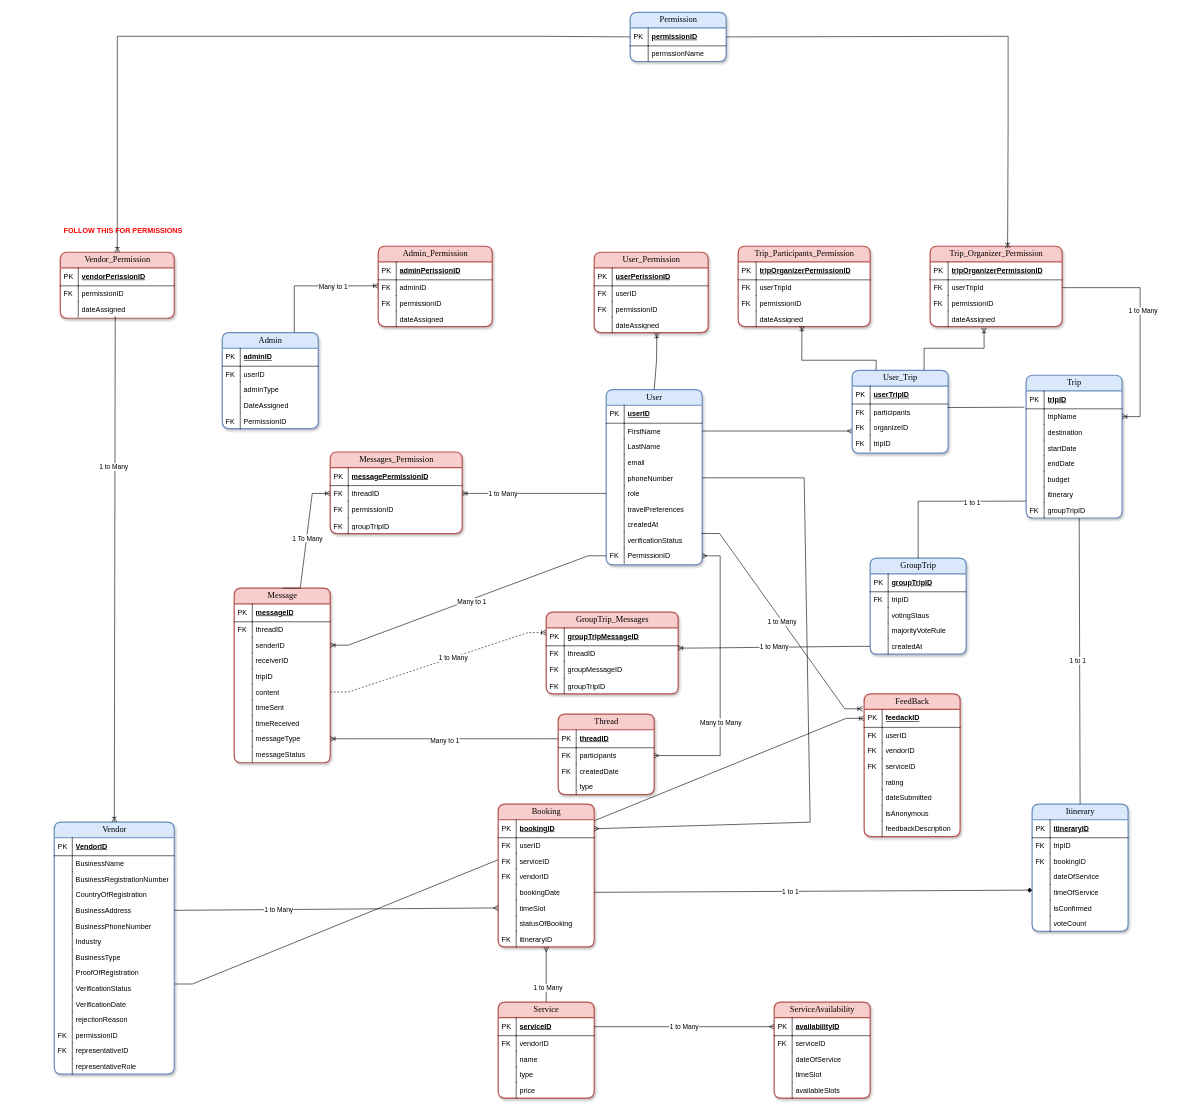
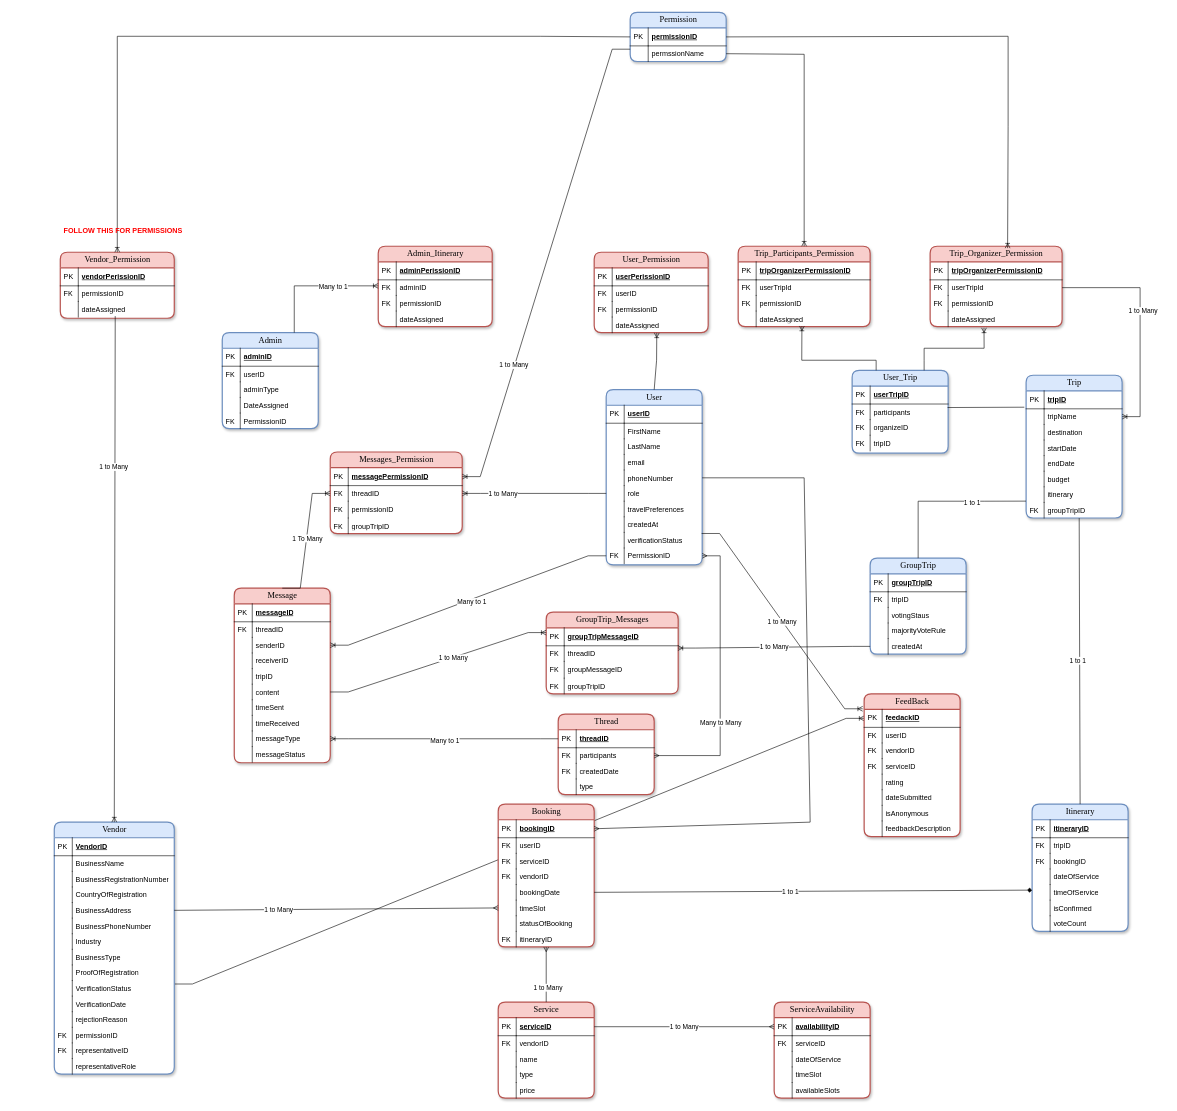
none -> (799, 54)
(436, 254) -> (436, 254)
none -> (544, 269)
(848, 431) -> none
(386, 680) -> (386, 680)
